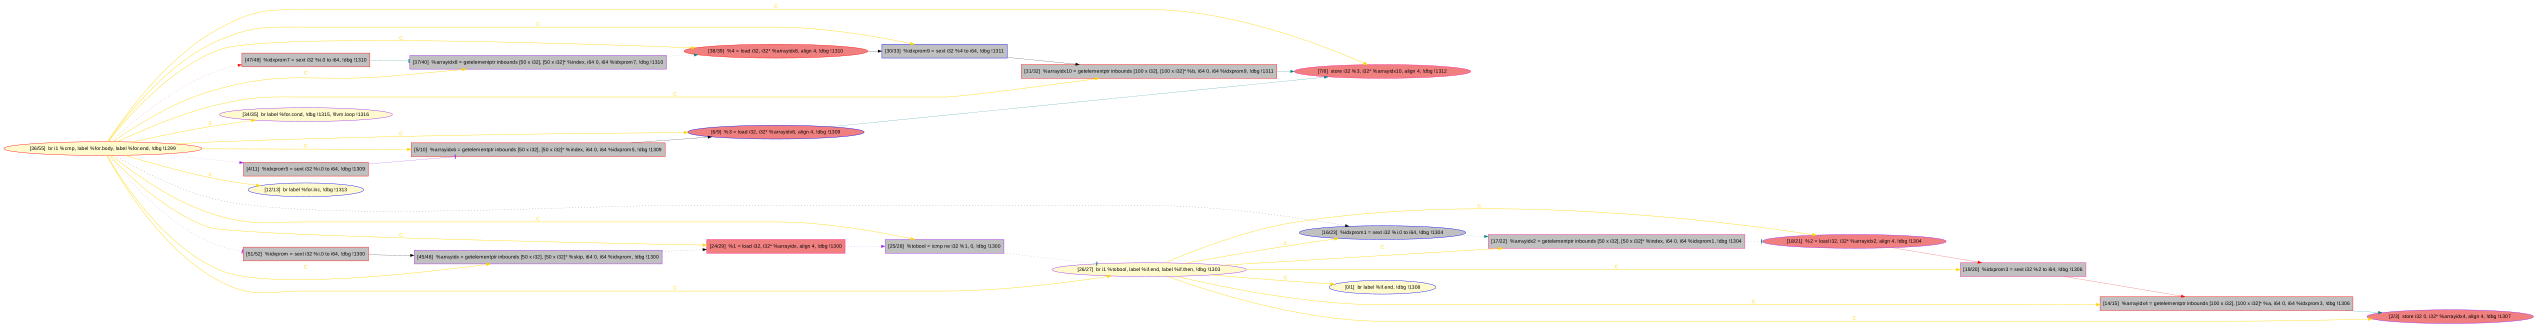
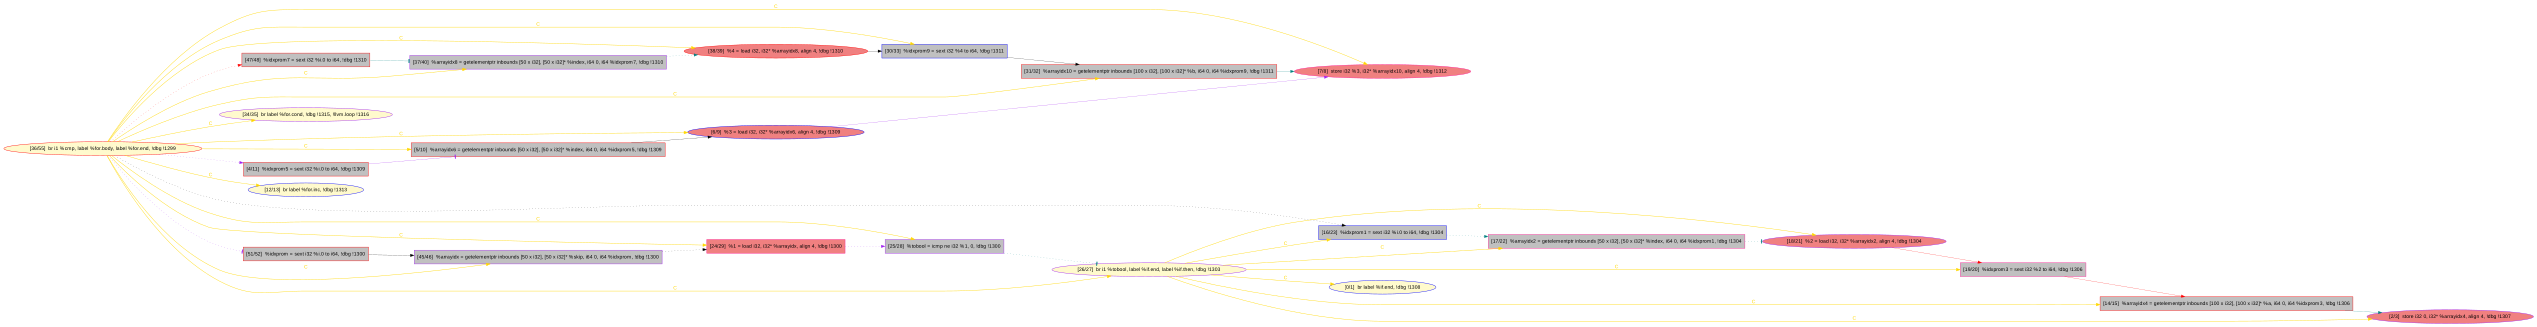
(1077, 102) -> (1077, 102)
(1383, 233) -> (1383, 233)
